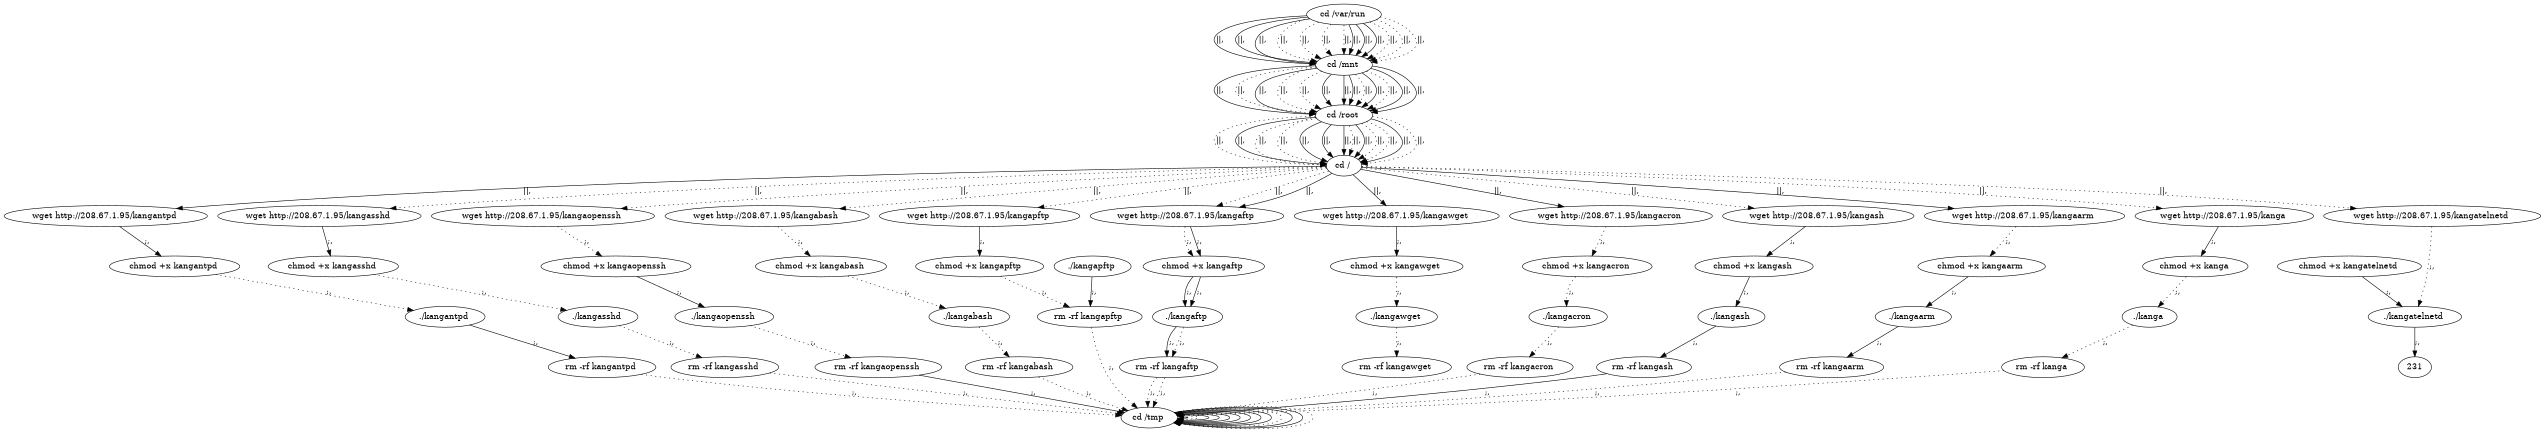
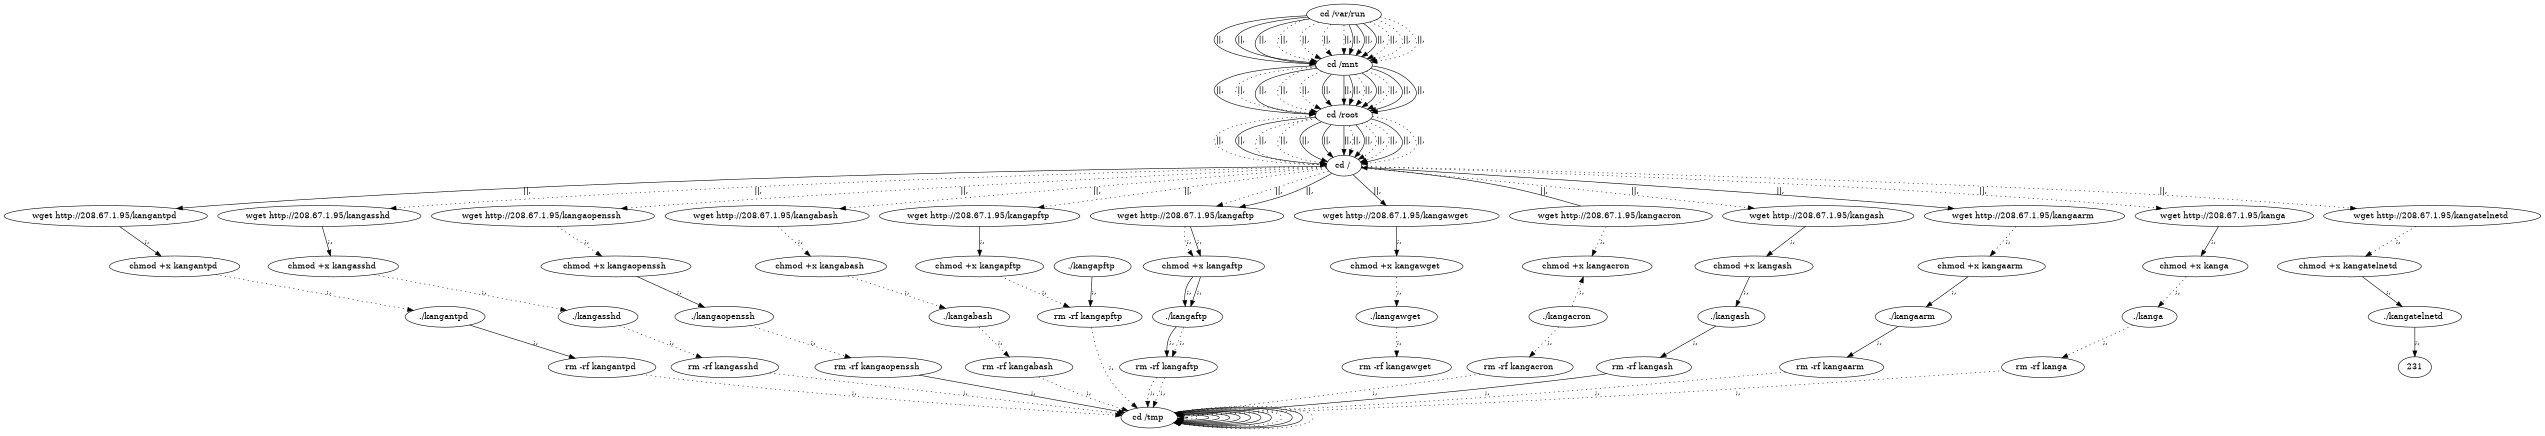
(1459, 187) -> (1491, 184)
(2428, 264) -> (2393, 240)
(1569, 288) -> (1577, 294)
